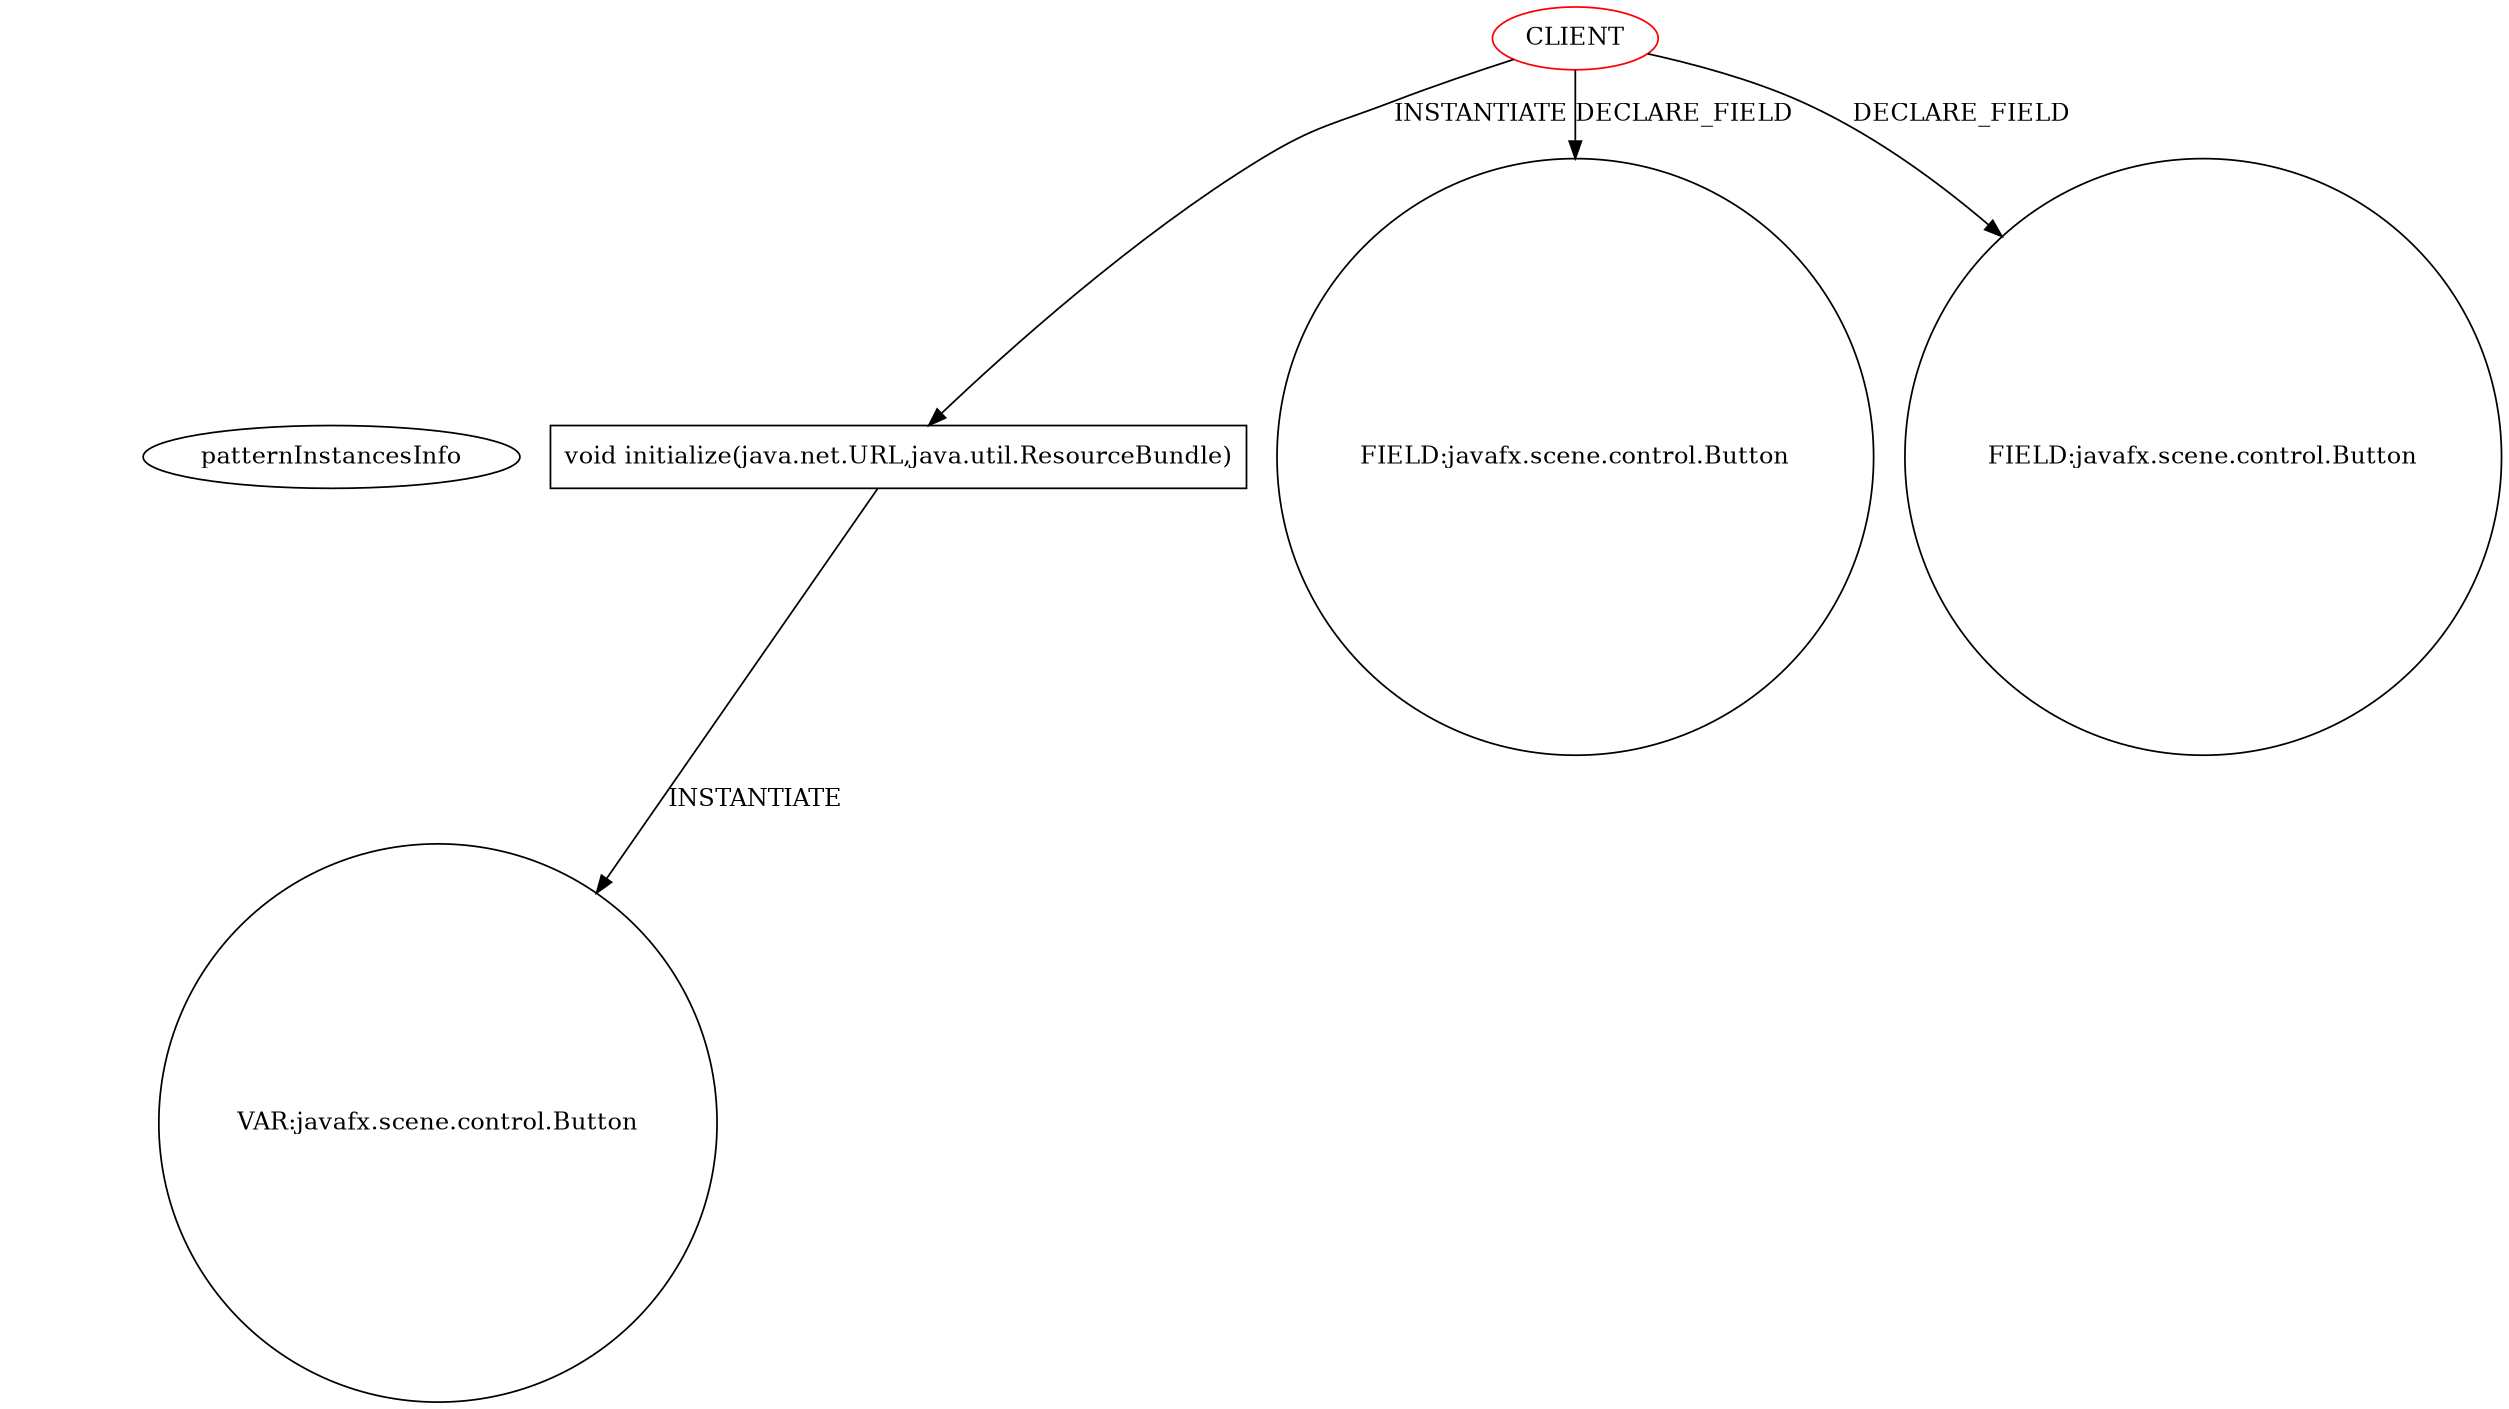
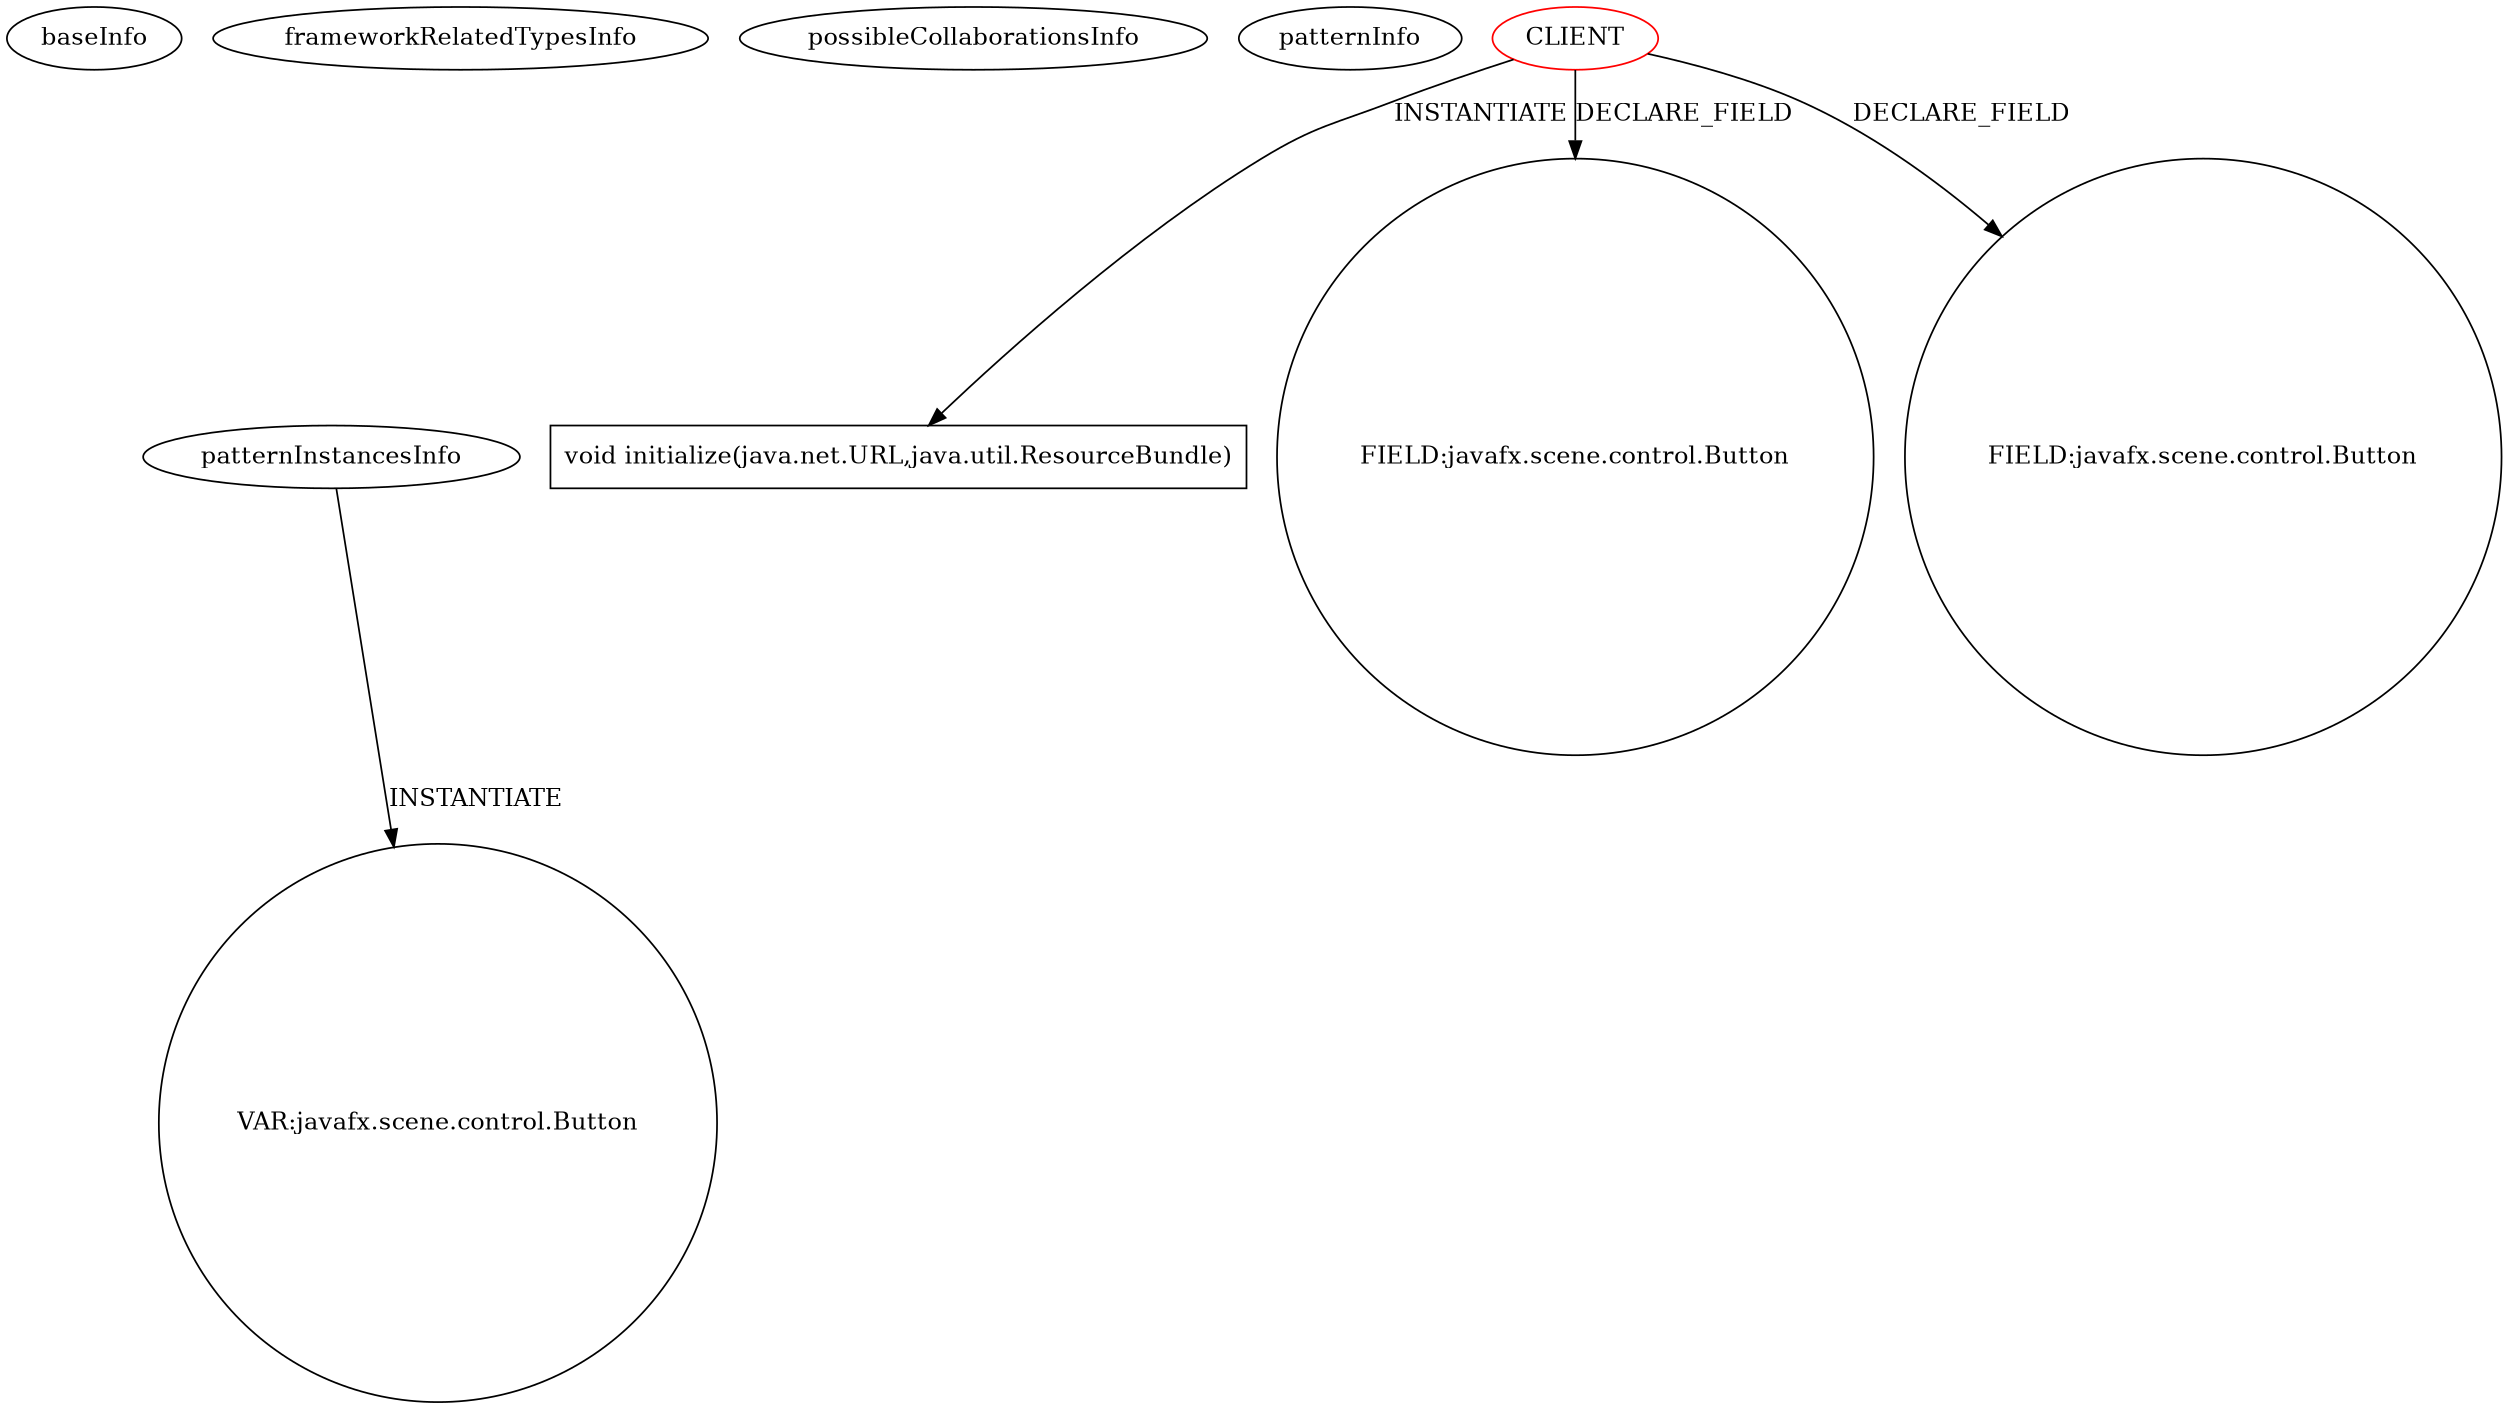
none -> (94, 38)
none -> (461, 38)
none -> (973, 38)
none -> (1350, 38)
(742, 684) -> (364, 659)
